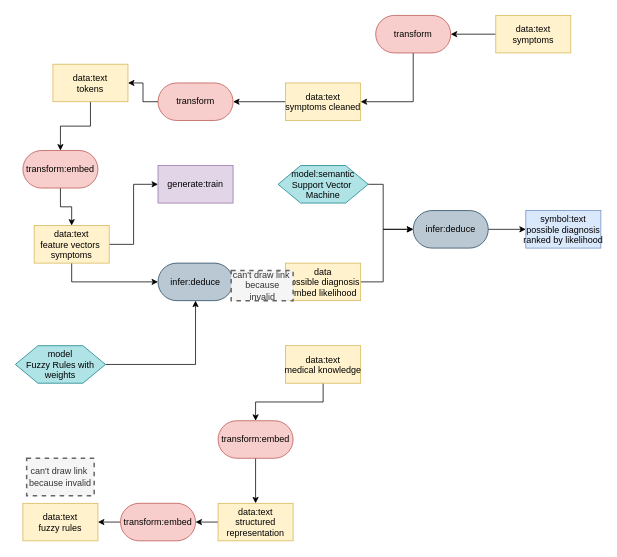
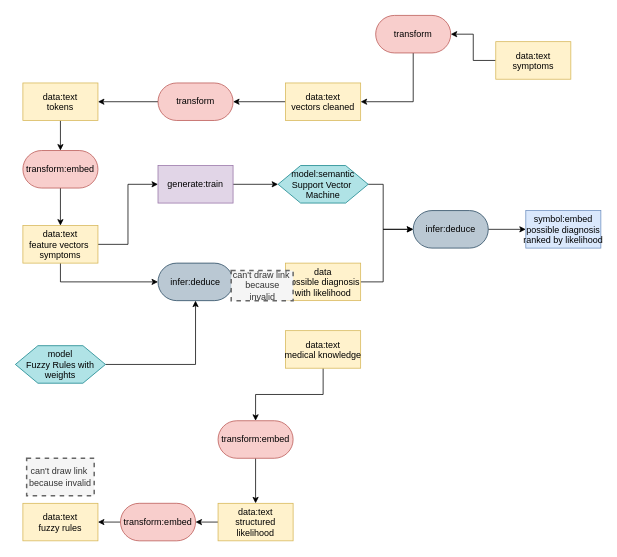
(533, 34) -> (533, 60)
(90, 83) -> (60, 102)
(323, 97) -> (323, 97)
none -> (253, 184)
(563, 219) -> (563, 219)
(72, 244) -> (60, 244)
(323, 272) -> (323, 272)
(323, 364) -> (323, 349)
(255, 512) -> (255, 512)
